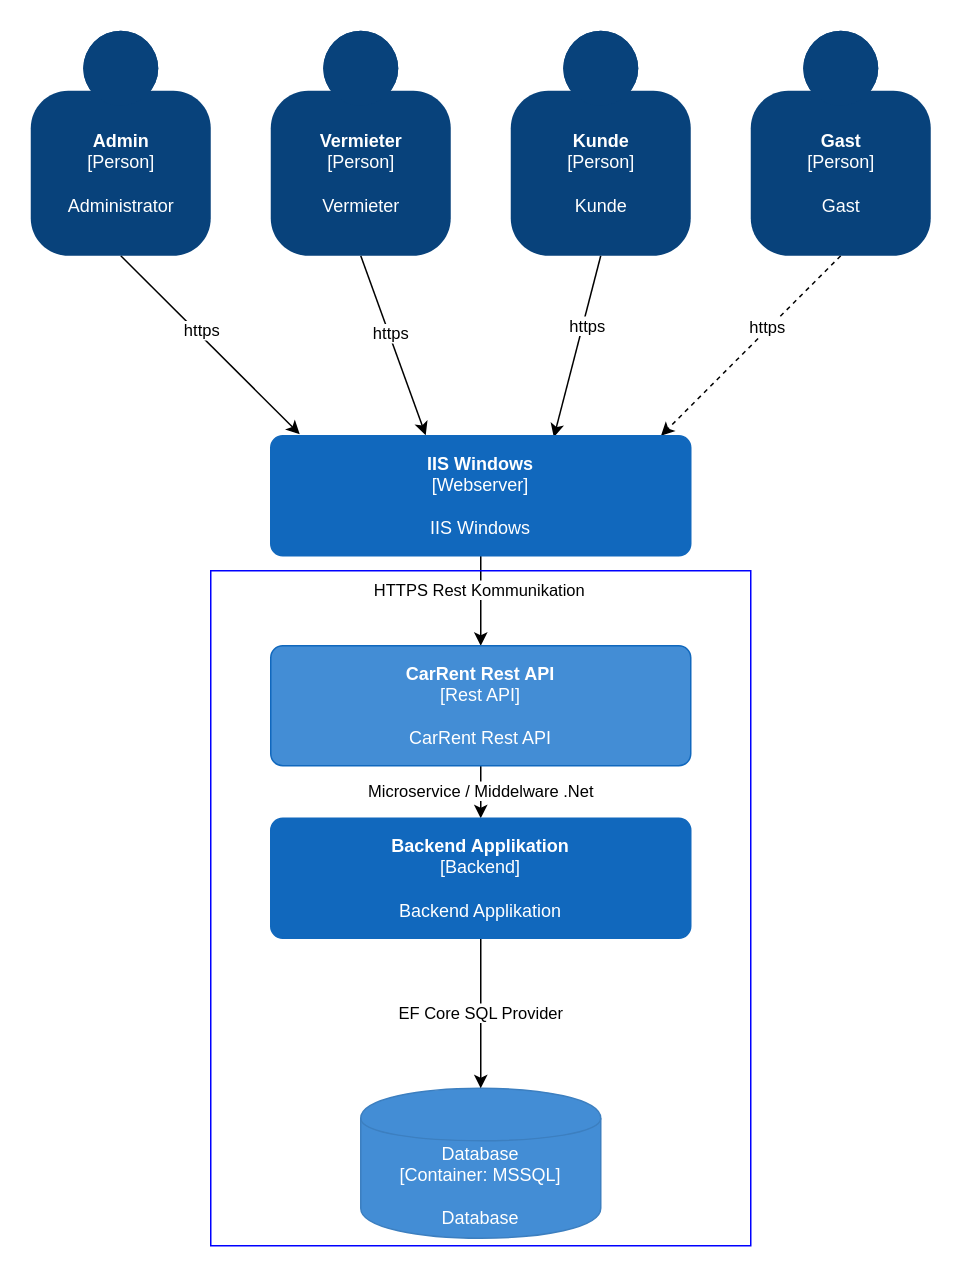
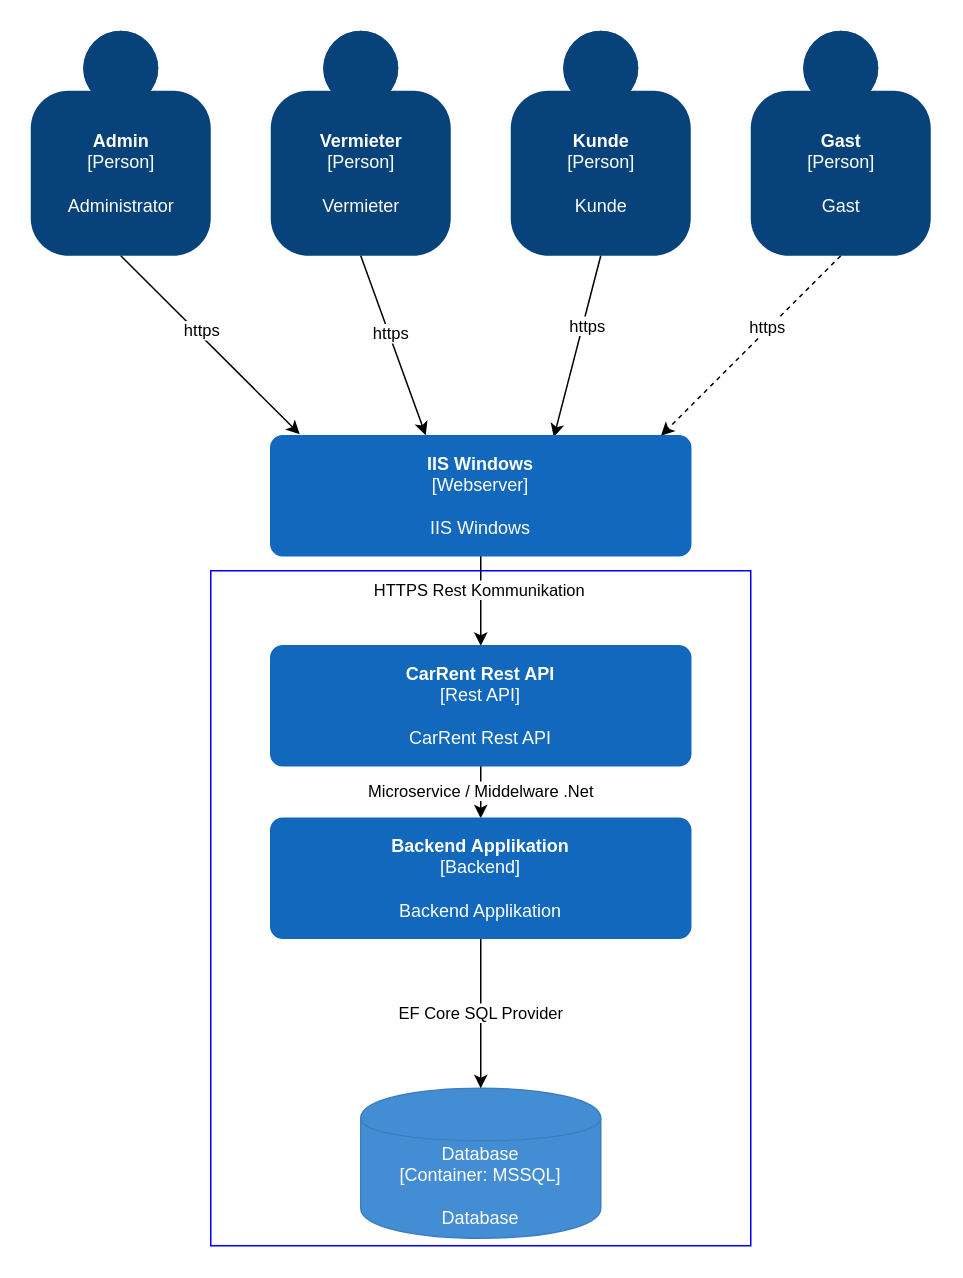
(481, 706) -> (481, 706)
